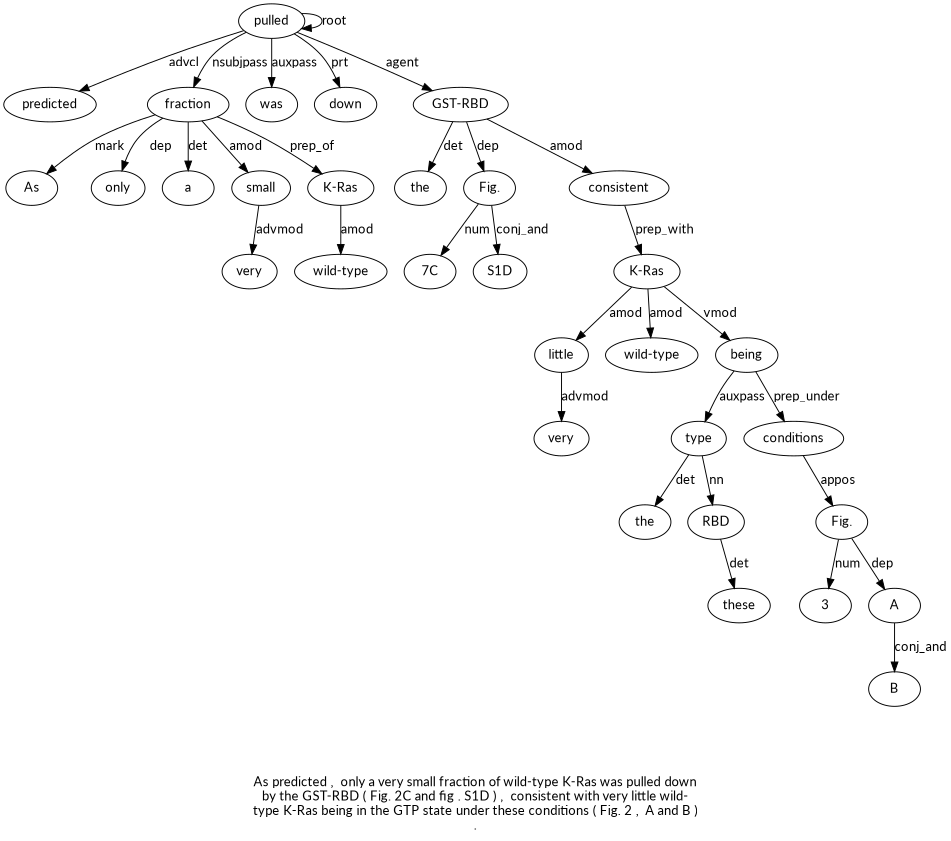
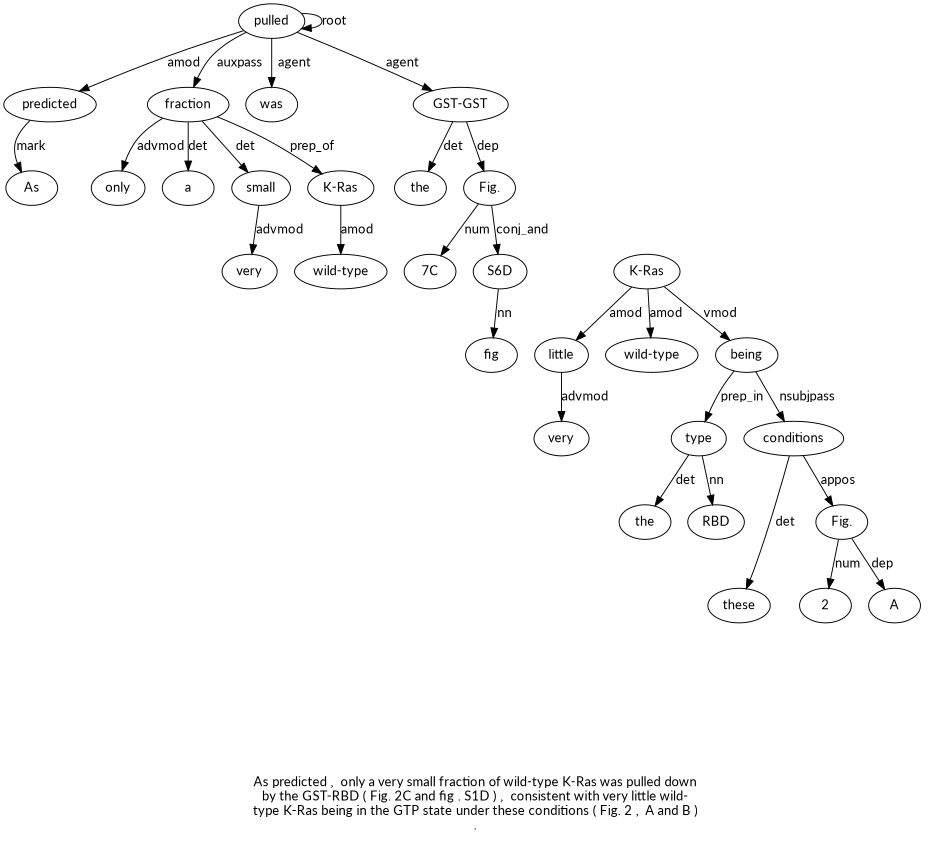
(184, 63) -> (184, 63)
(240, 63) -> (240, 63)
(295, 63) -> (295, 63)
(346, 105) -> none
(461, 105) -> (461, 105)
(102, 136) -> (16, 140)
(161, 146) -> (161, 146)
(246, 146) -> (246, 146)
(619, 188) -> none
(500, 272) -> (500, 272)
none -> (491, 355)
(742, 397) -> (742, 397)
(807, 397) -> (807, 397)
(726, 559) -> (771, 518)
(825, 606) -> (825, 606)
(895, 689) -> none
